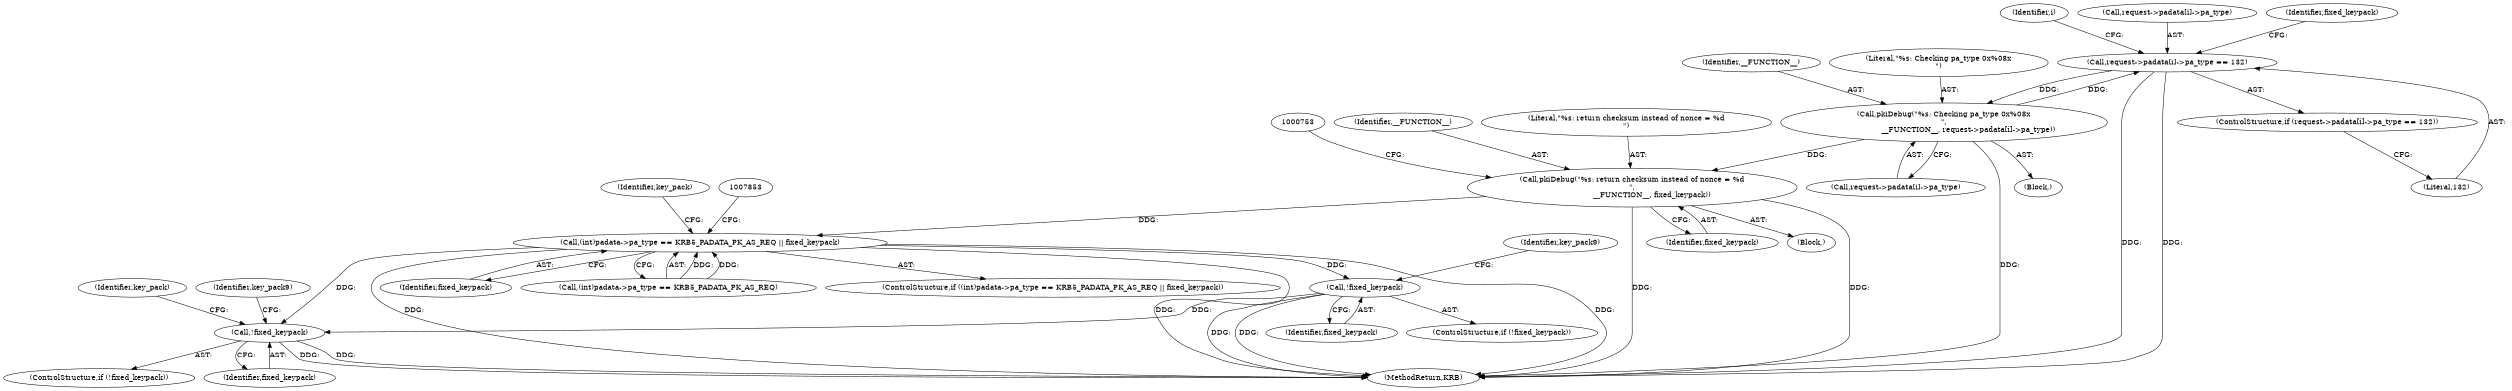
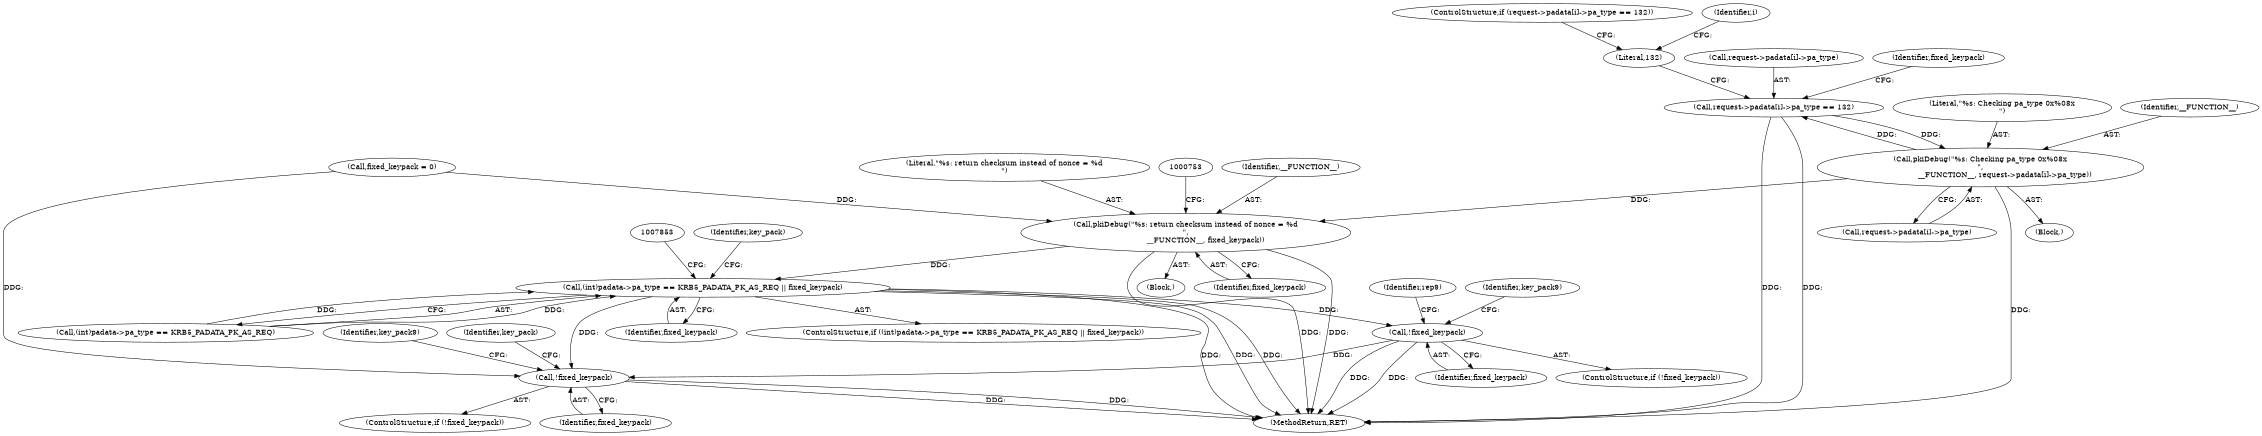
(2096, 36) -> (1690, 34)
(2245, 92) -> none
(2498, 122) -> (1721, 81)
none -> (392, 167)
none -> (1413, 288)
(1423, 378) -> (1309, 423)
